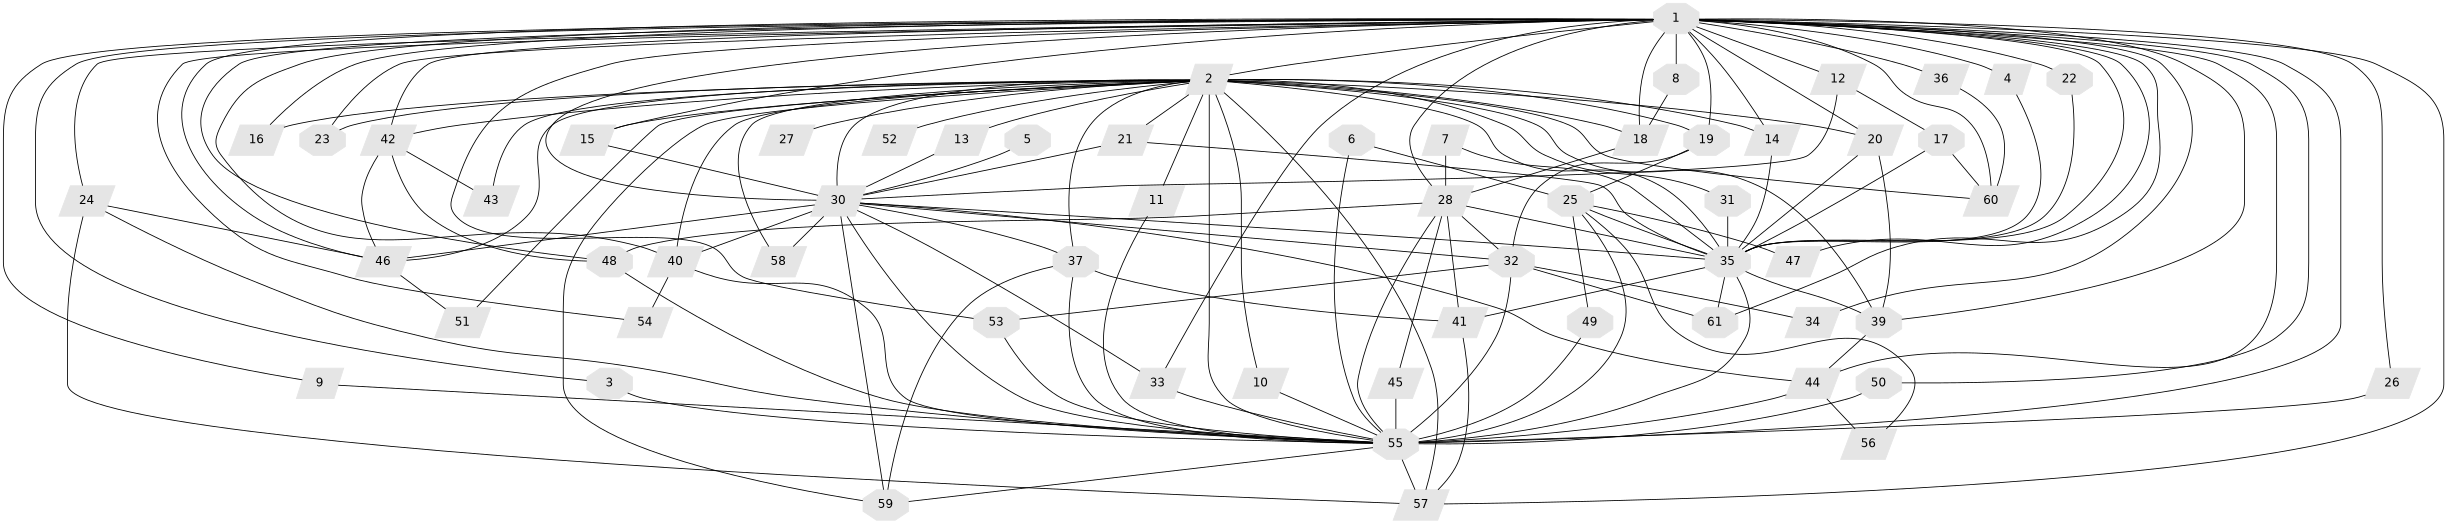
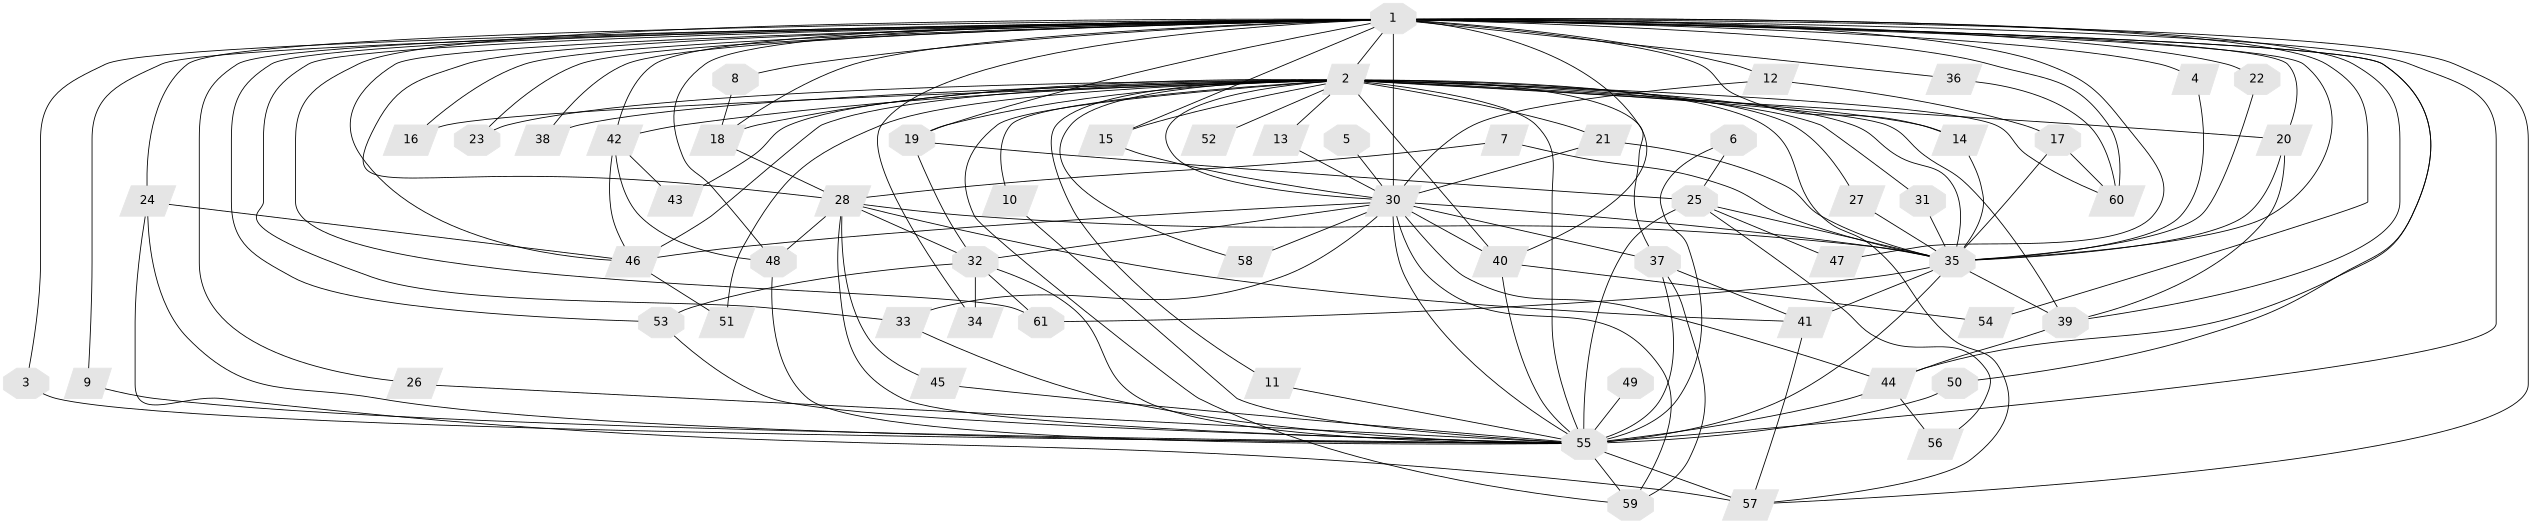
none -> (543, 140)
none -> (1905, 232)
(1580, 262) -> none
